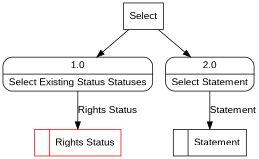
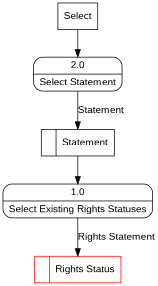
(116, 41) -> (78, 166)
(78, 82) -> (78, 209)
(108, 110) -> (117, 237)
